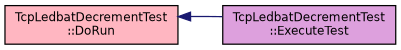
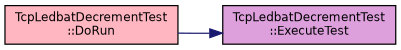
(207, 17) -> (194, 33)
